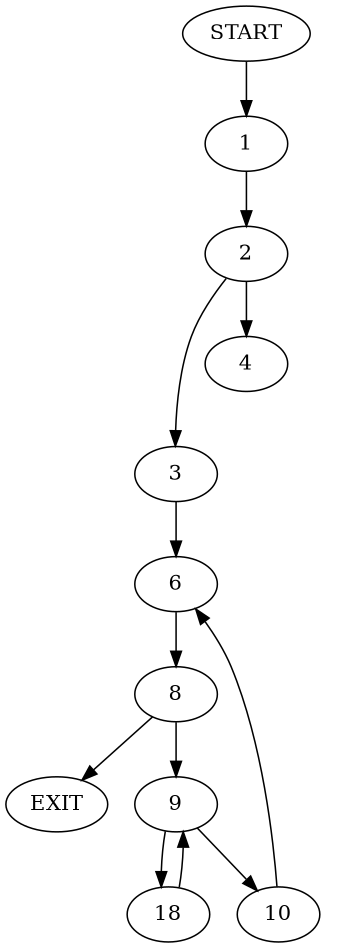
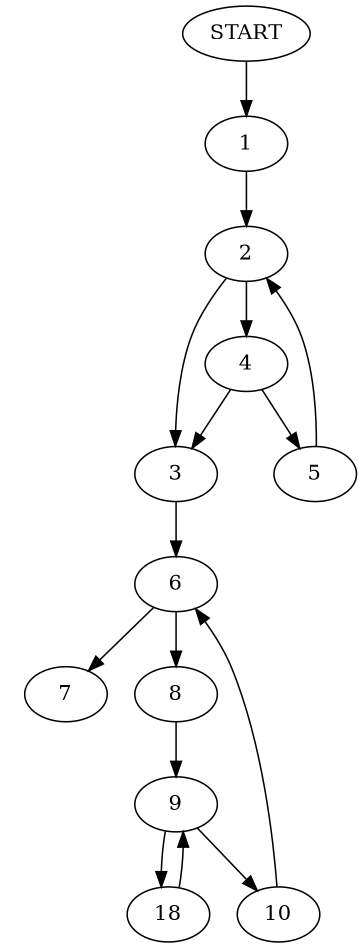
none -> (216, 412)
none -> (315, 474)
none -> (66, 694)
(57, 804) -> none
